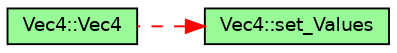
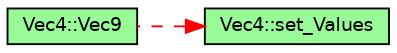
(72, 26) -> (72, 26)
